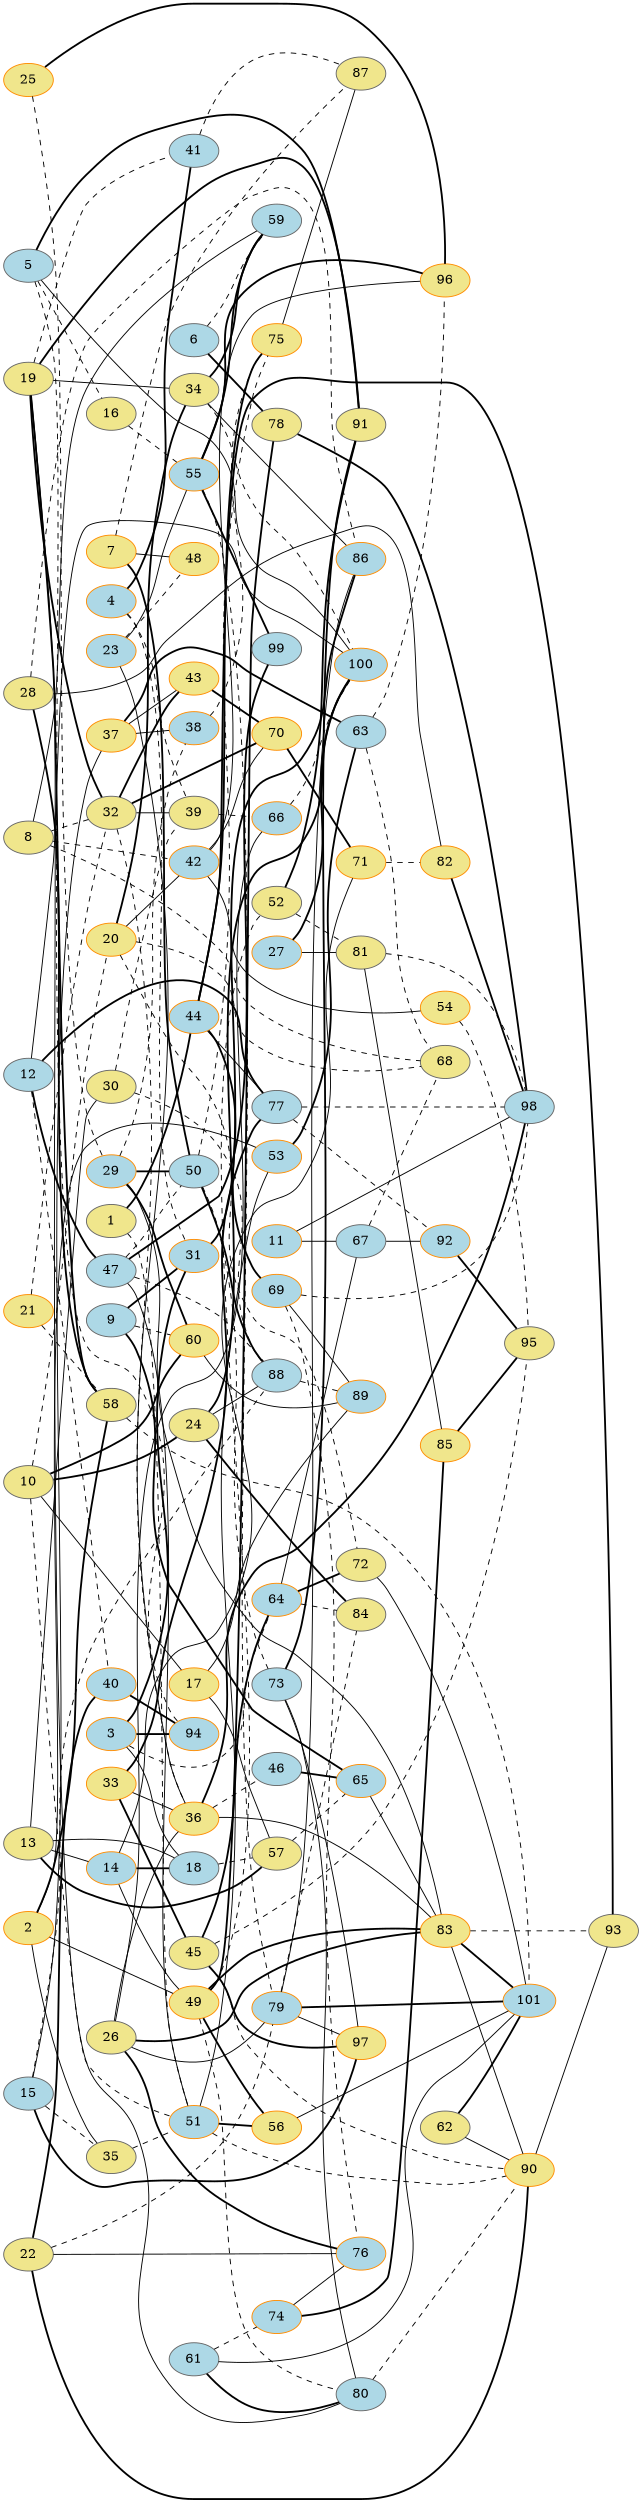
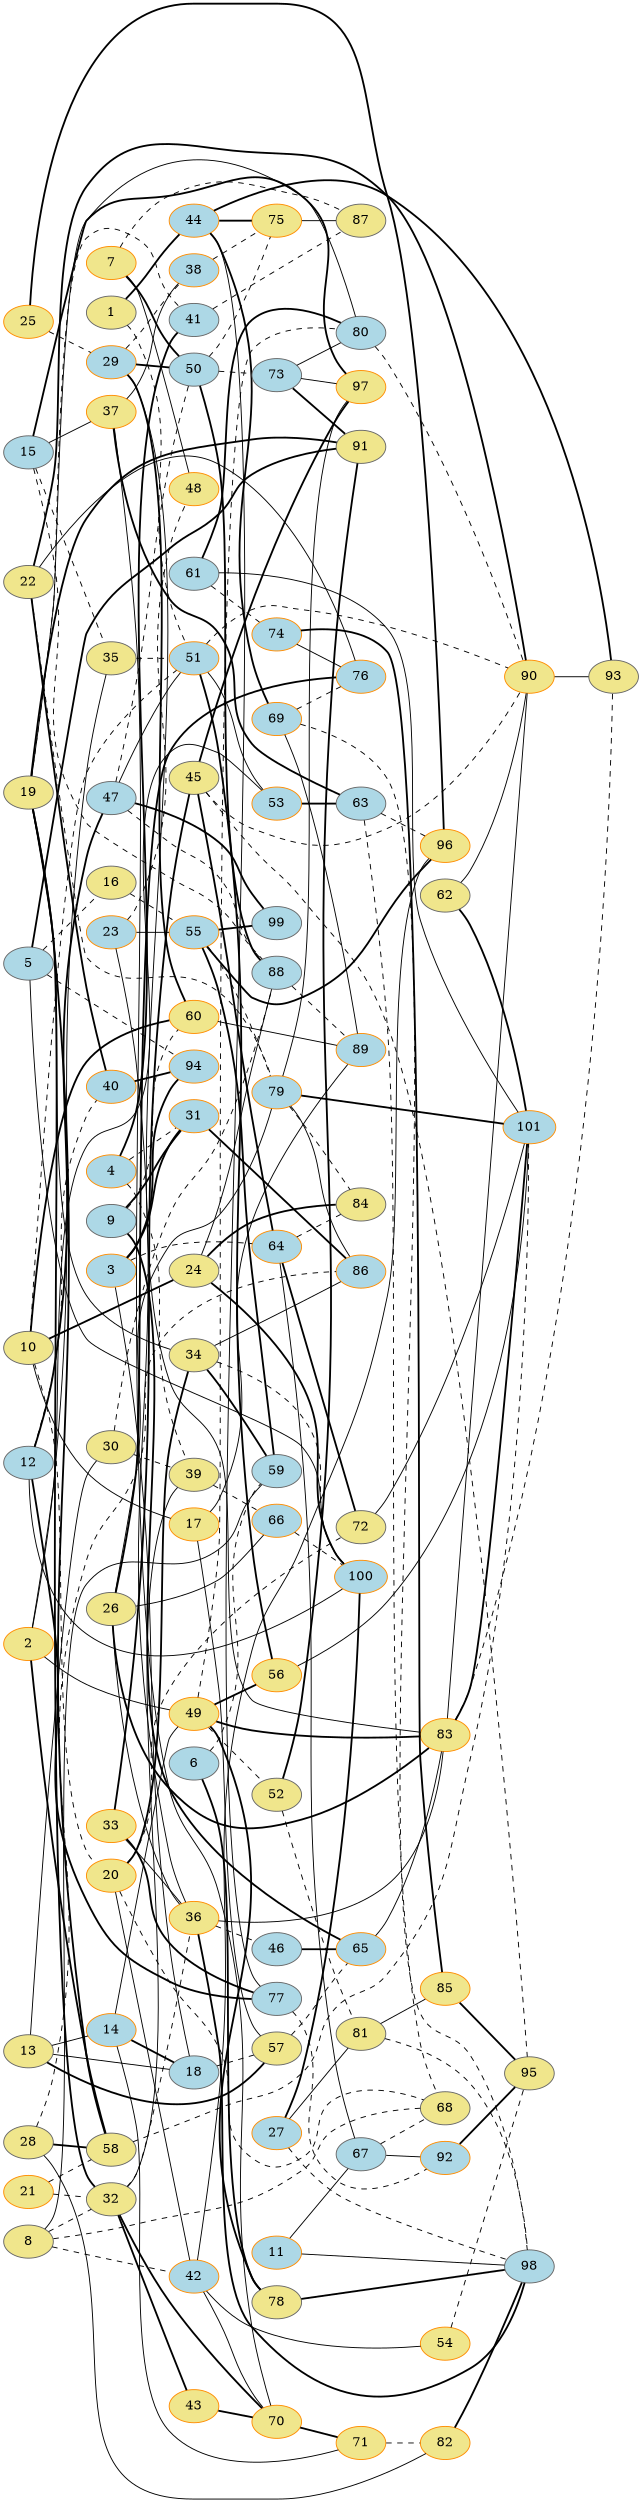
(164, 699) -> (181, 1821)
(403, 1107) -> (389, 2218)
